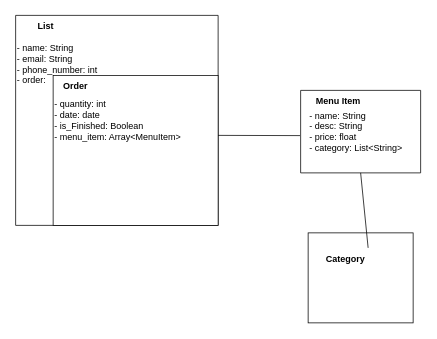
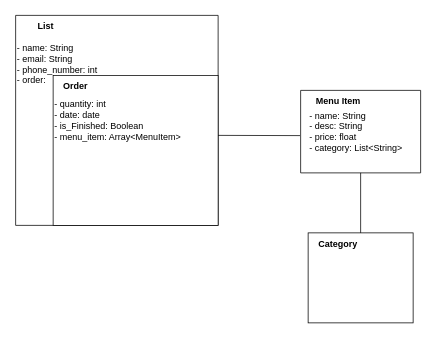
(345, 259) -> (338, 244)
